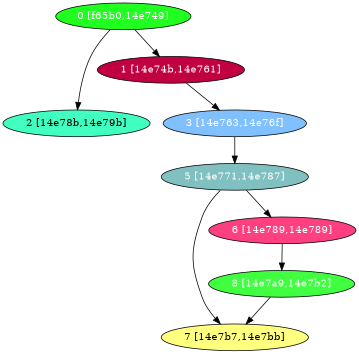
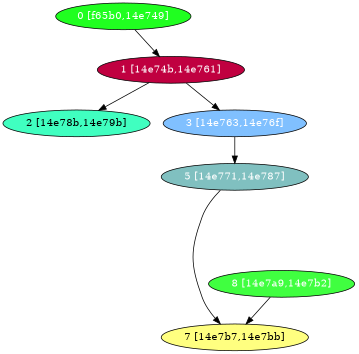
(88, 63) -> (127, 95)
(282, 230) -> none
